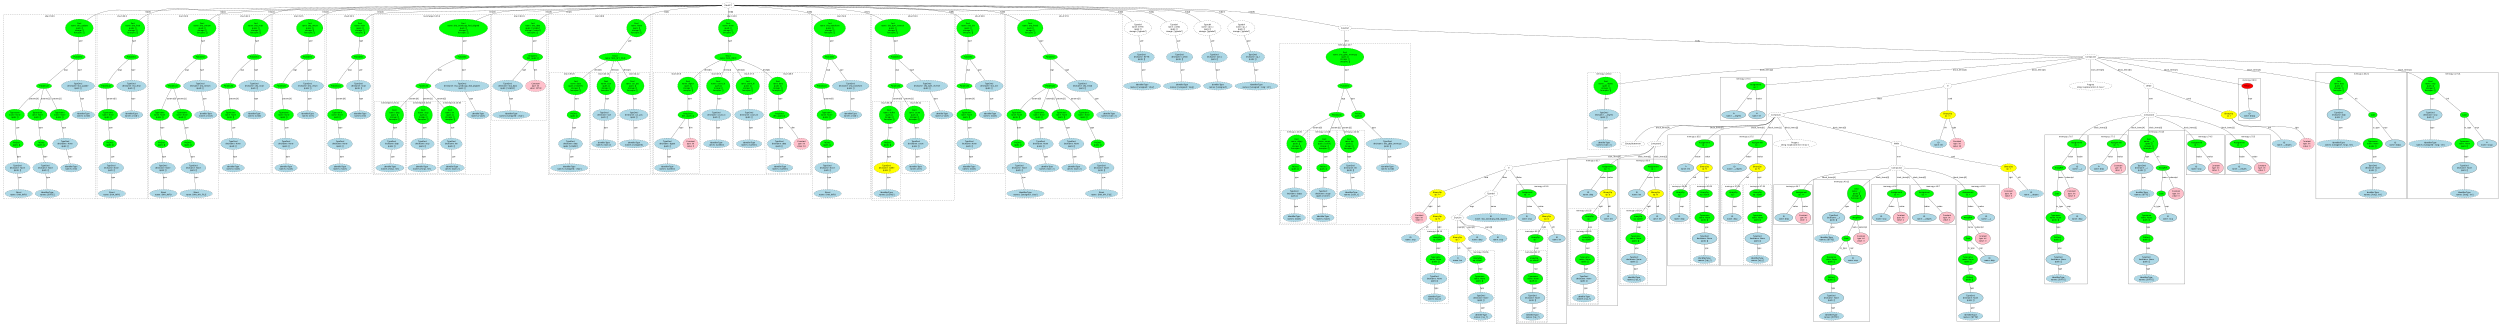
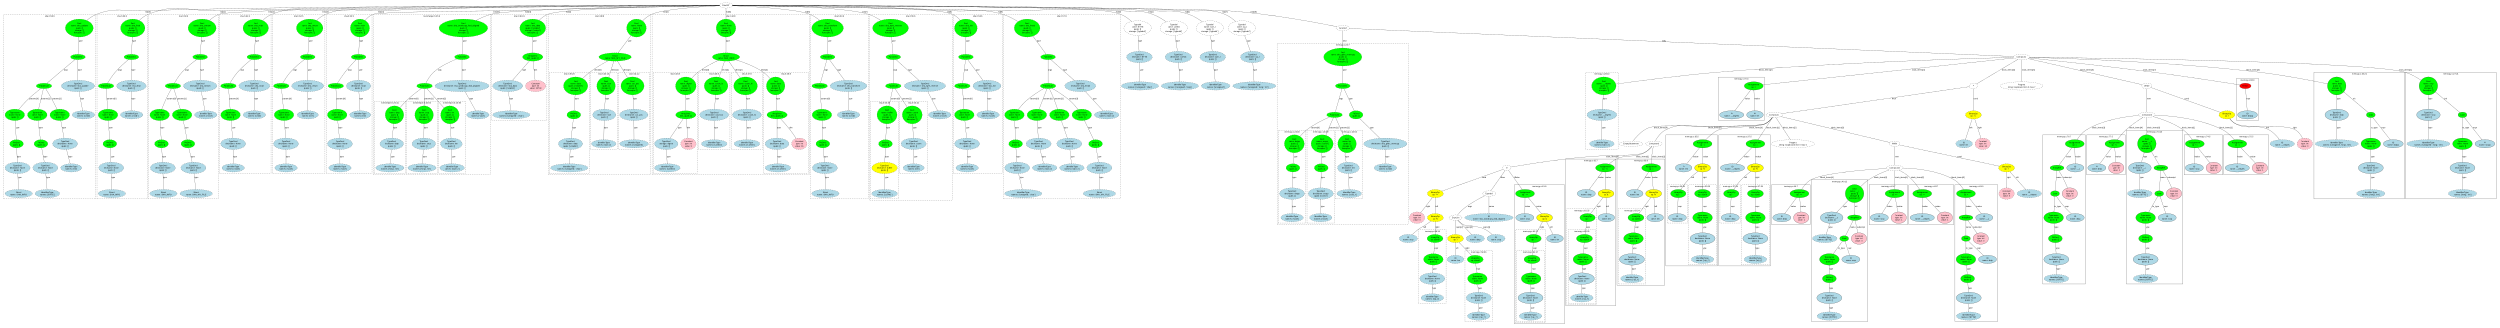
(667, 144) -> (666, 144)
